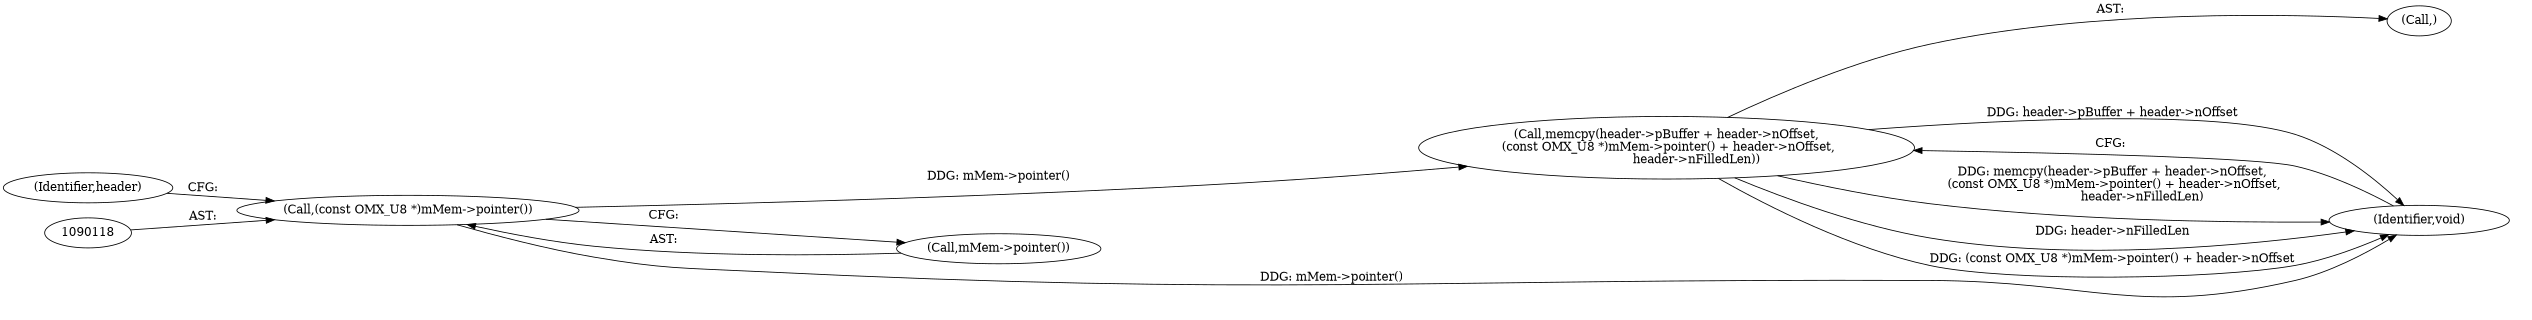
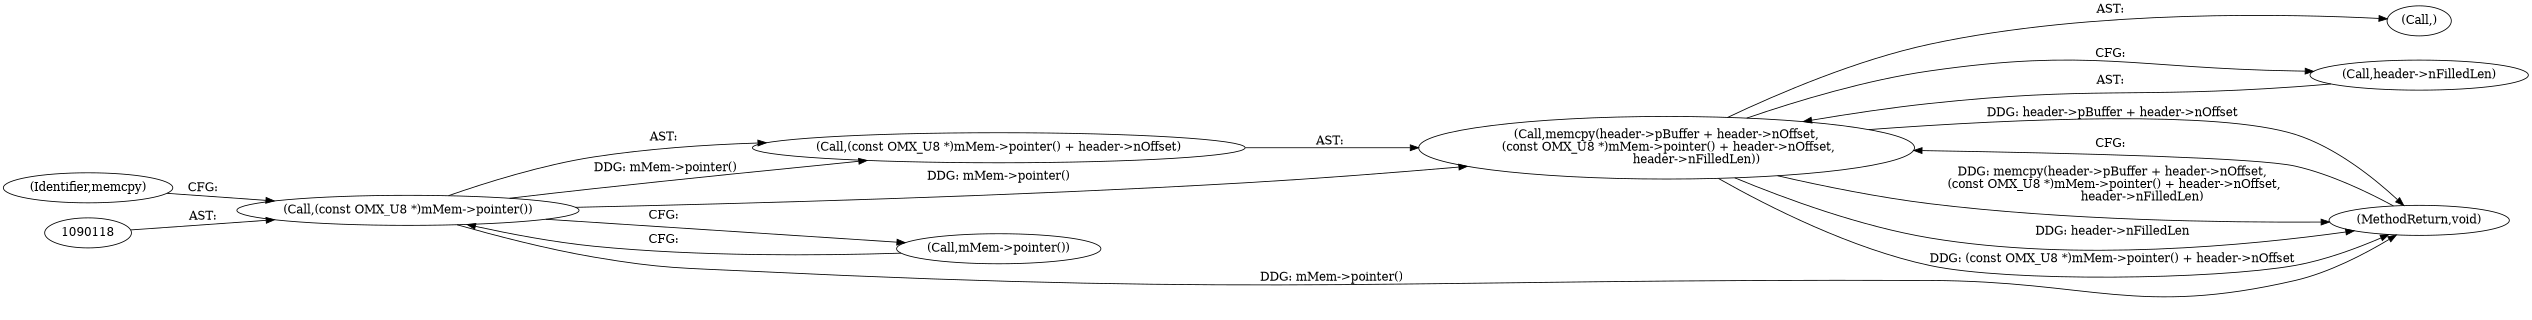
none -> (2419, 75)
none -> (999, 148)
(88, 188) -> (88, 188)
(2419, 220) -> (2419, 220)
(666, 240) -> (666, 240)
